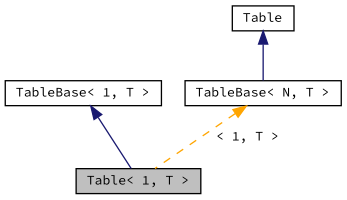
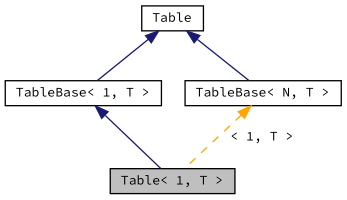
none -> (123, 60)
